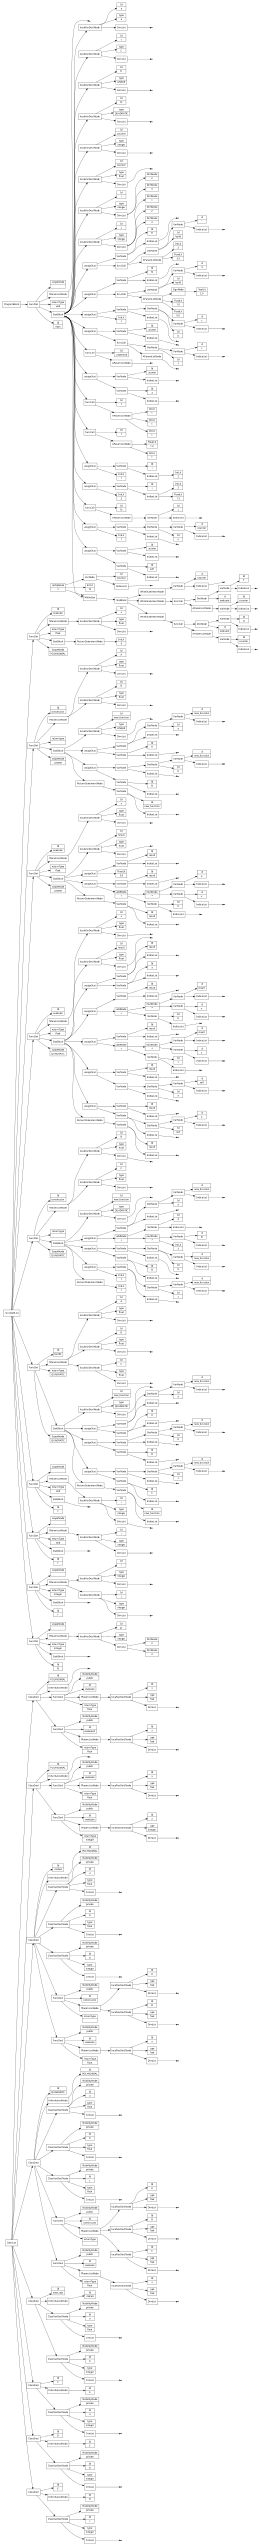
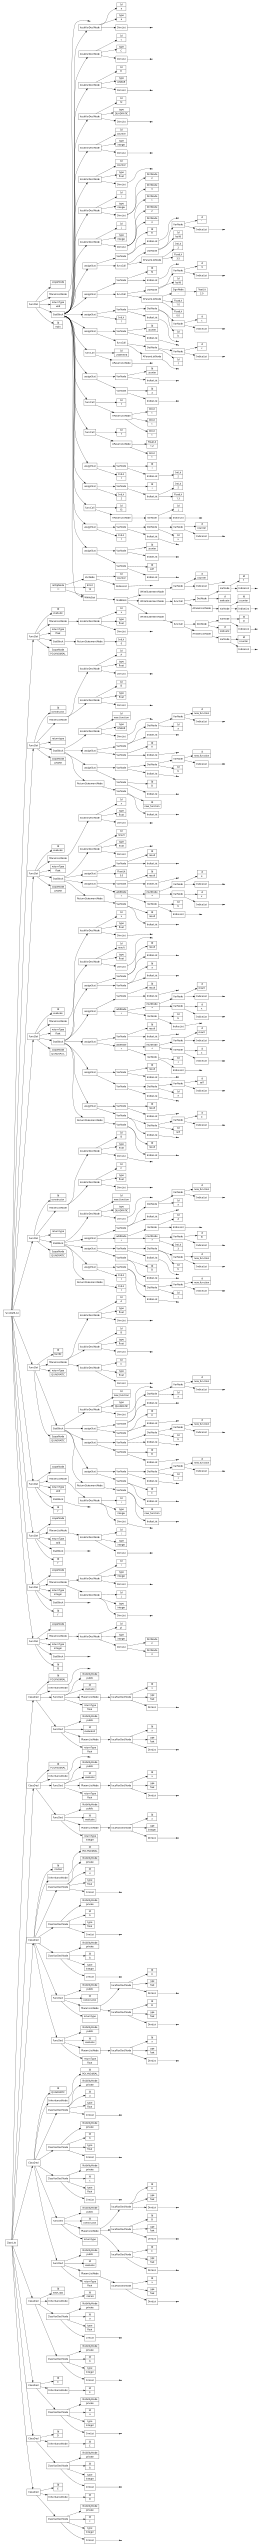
(12, 304) -> none
